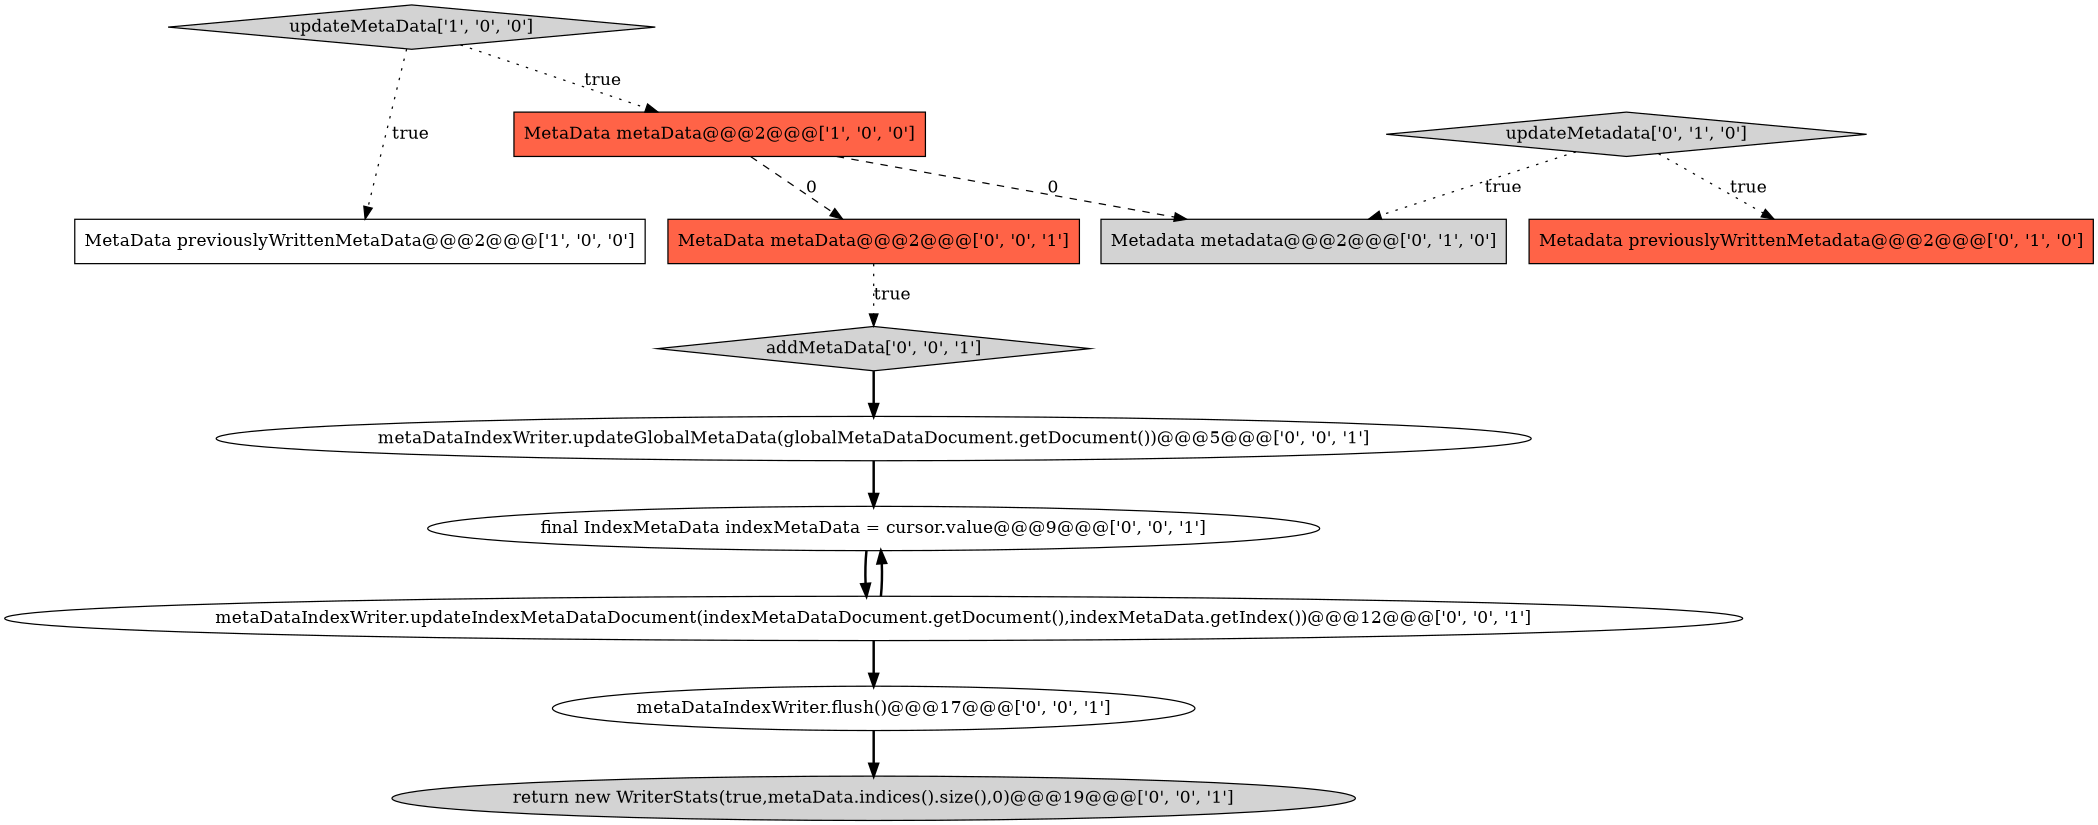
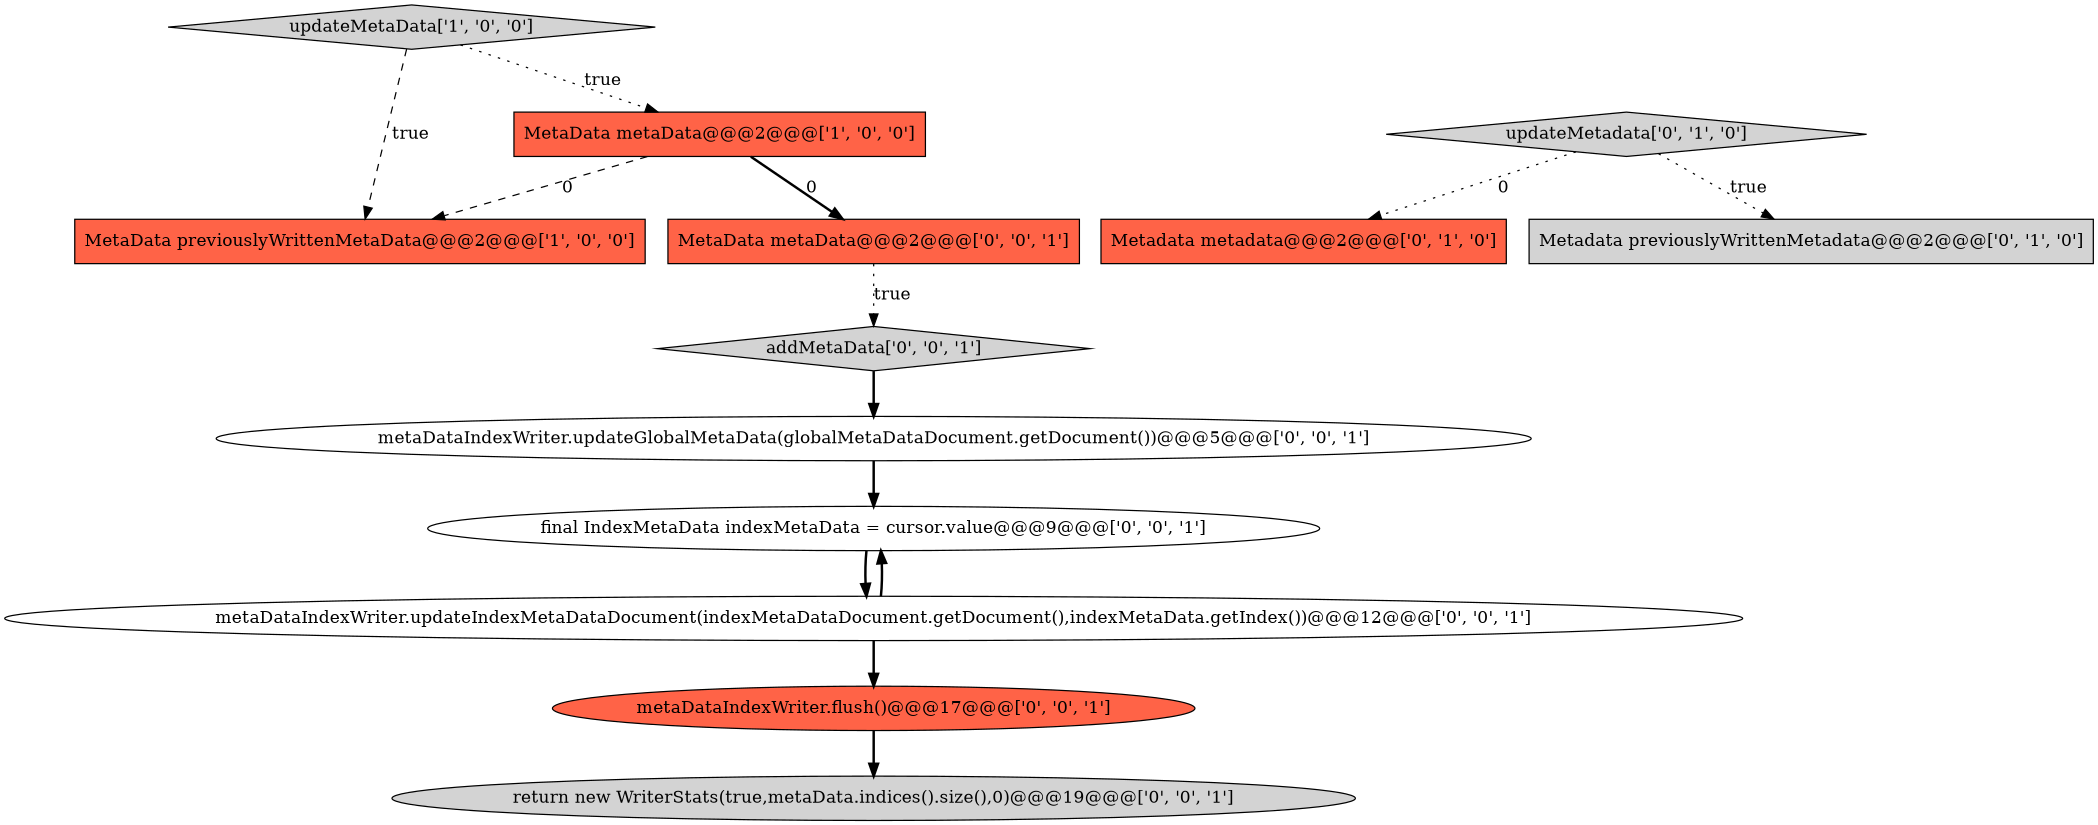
(387, 128) -> (387, 128)
(791, 184) -> (791, 184)
(1006, 187) -> (546, 186)
(1504, 188) -> (1504, 188)
(360, 241) -> (360, 241)
(1304, 241) -> (1304, 241)
(1811, 241) -> (1811, 241)
(874, 708) -> (874, 708)
